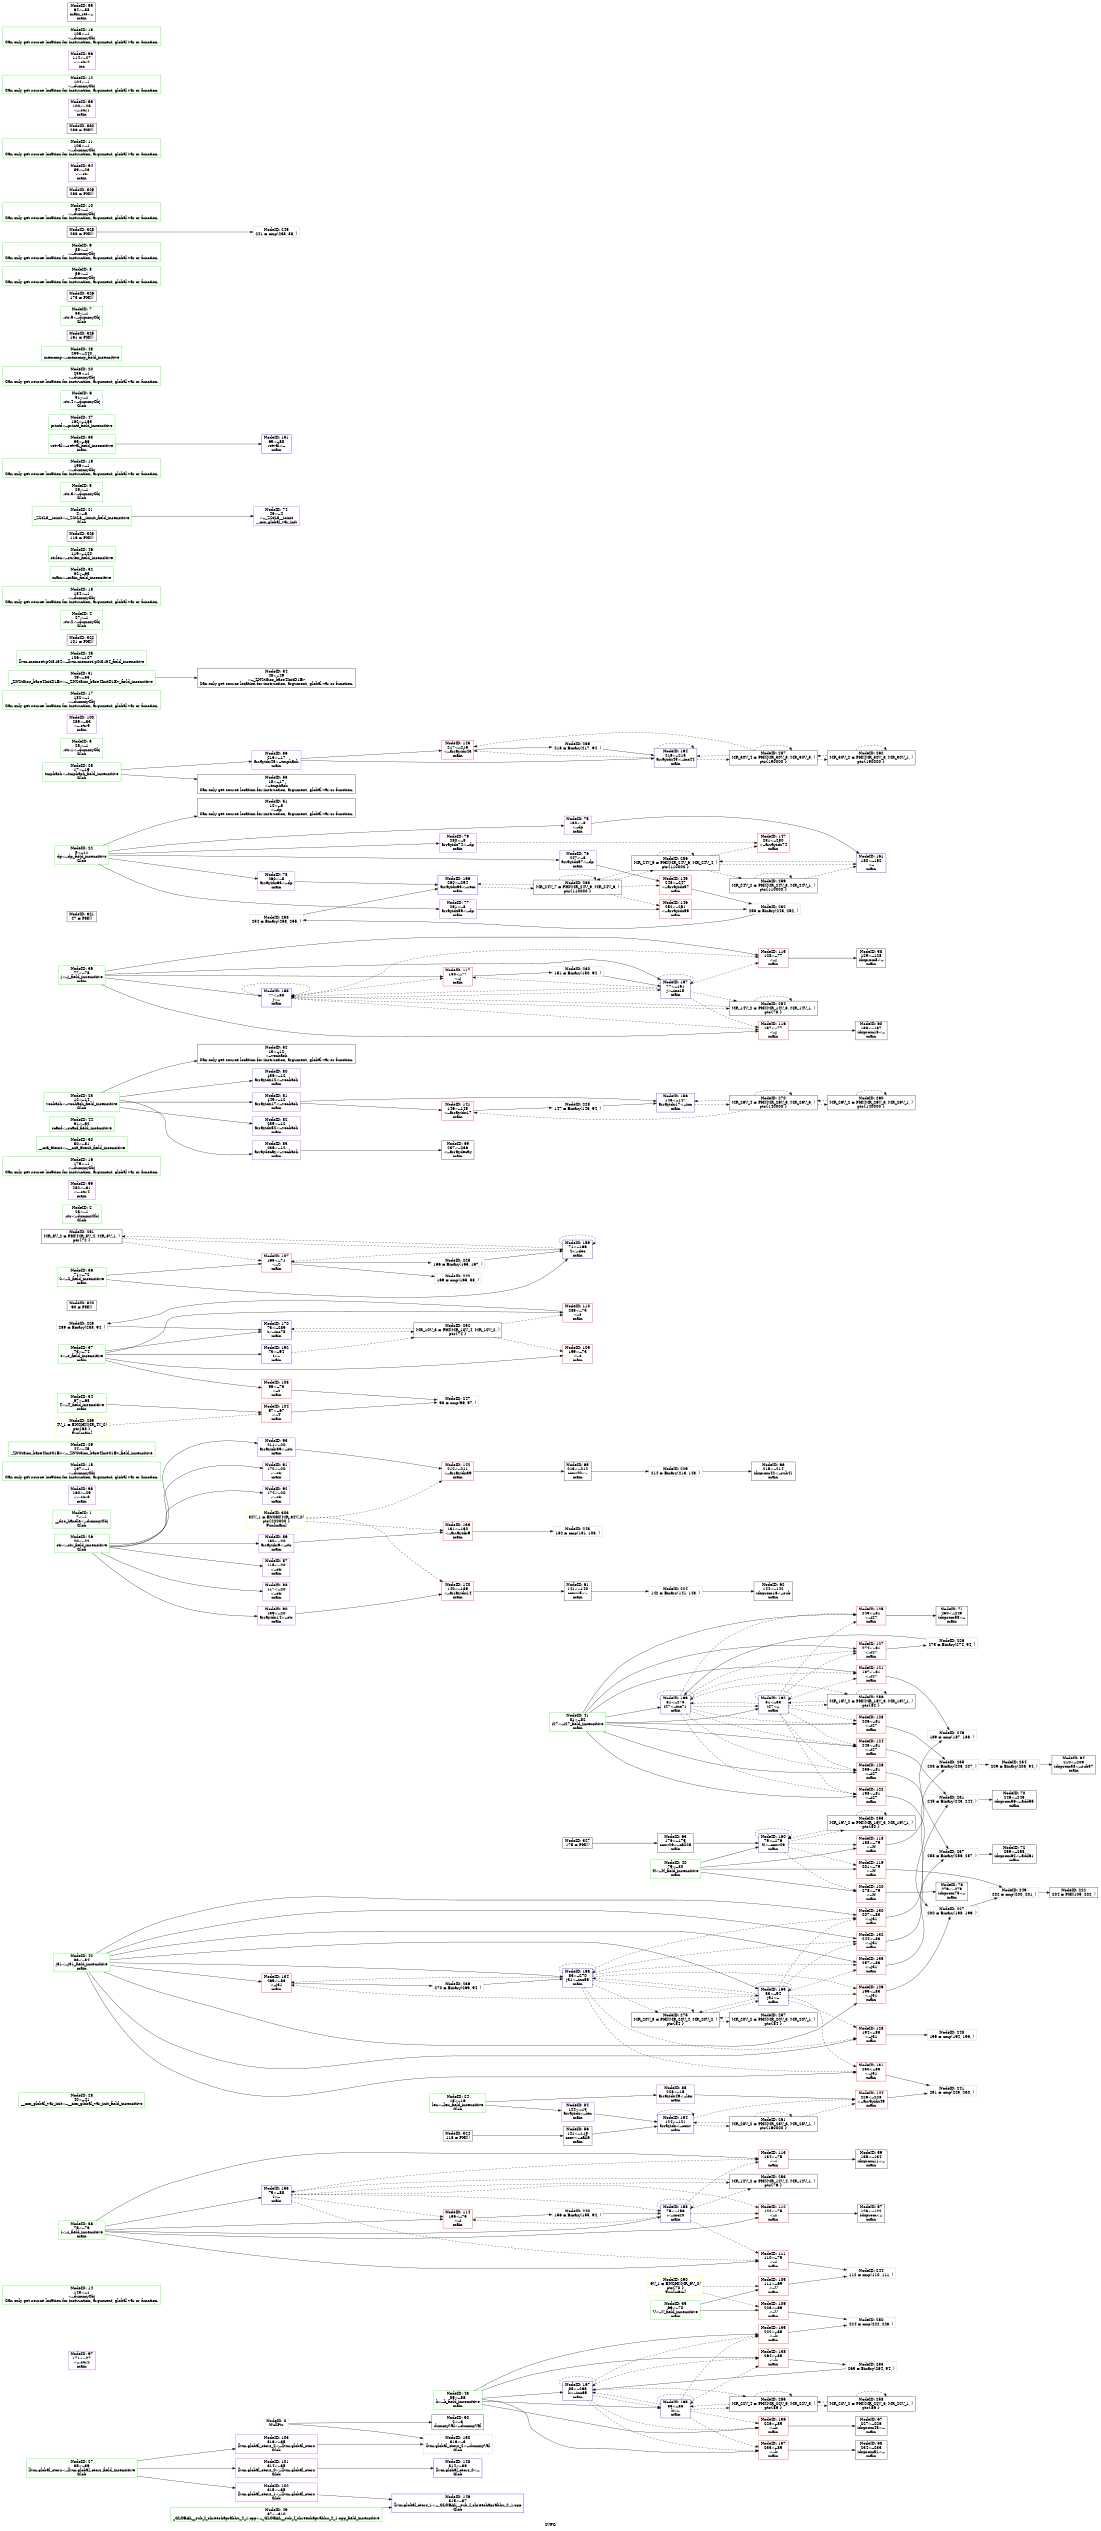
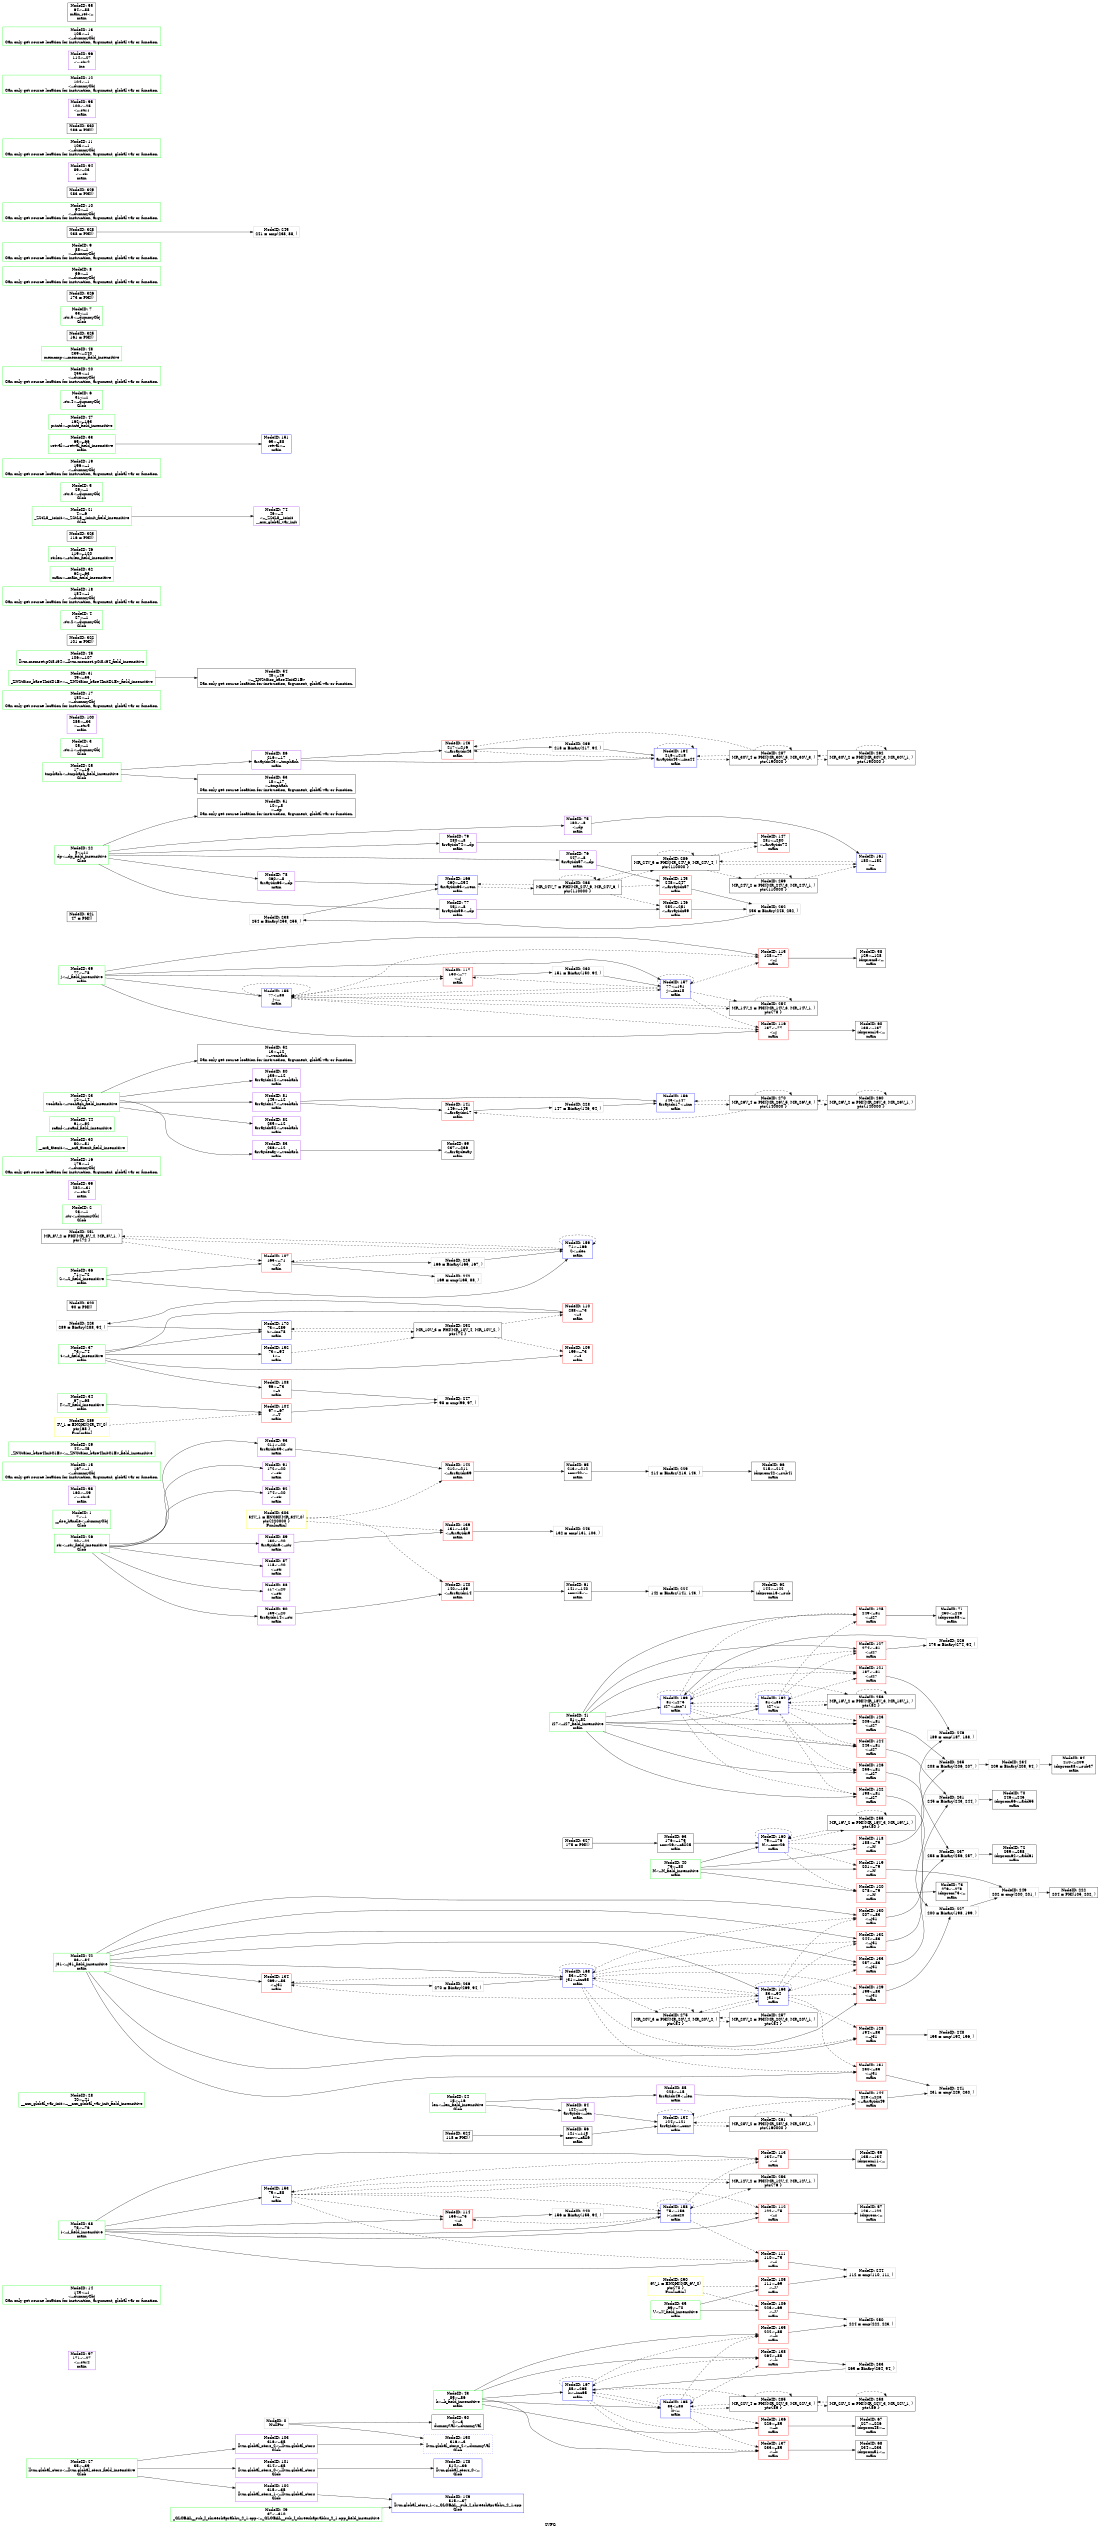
(615, 843) -> (615, 843)
